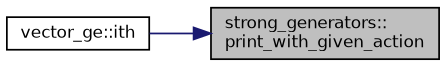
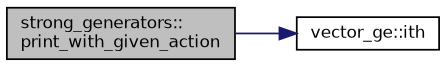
(171, 33) -> (257, 33)
